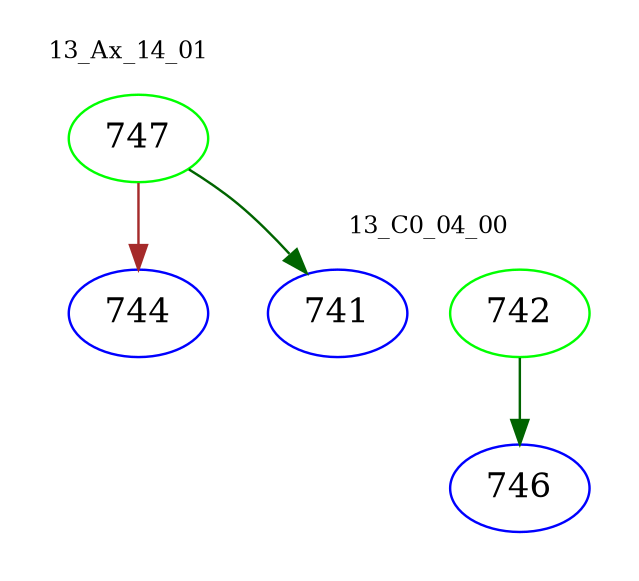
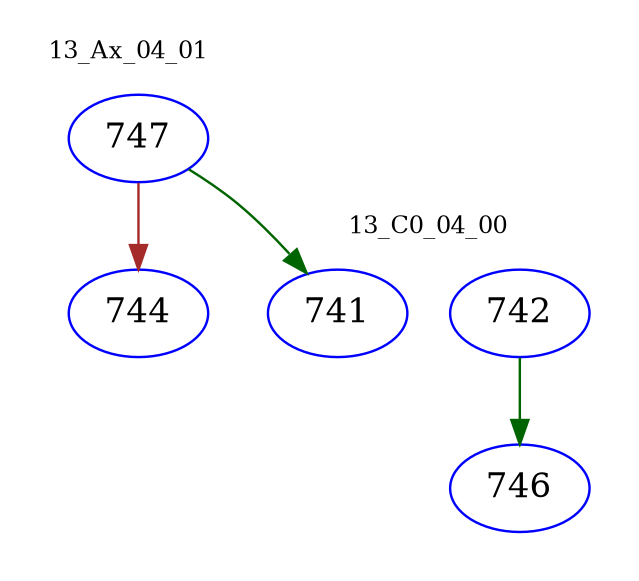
(129, 52) -> (129, 52)
(138, 138) -> (138, 138)
(520, 313) -> (520, 313)
